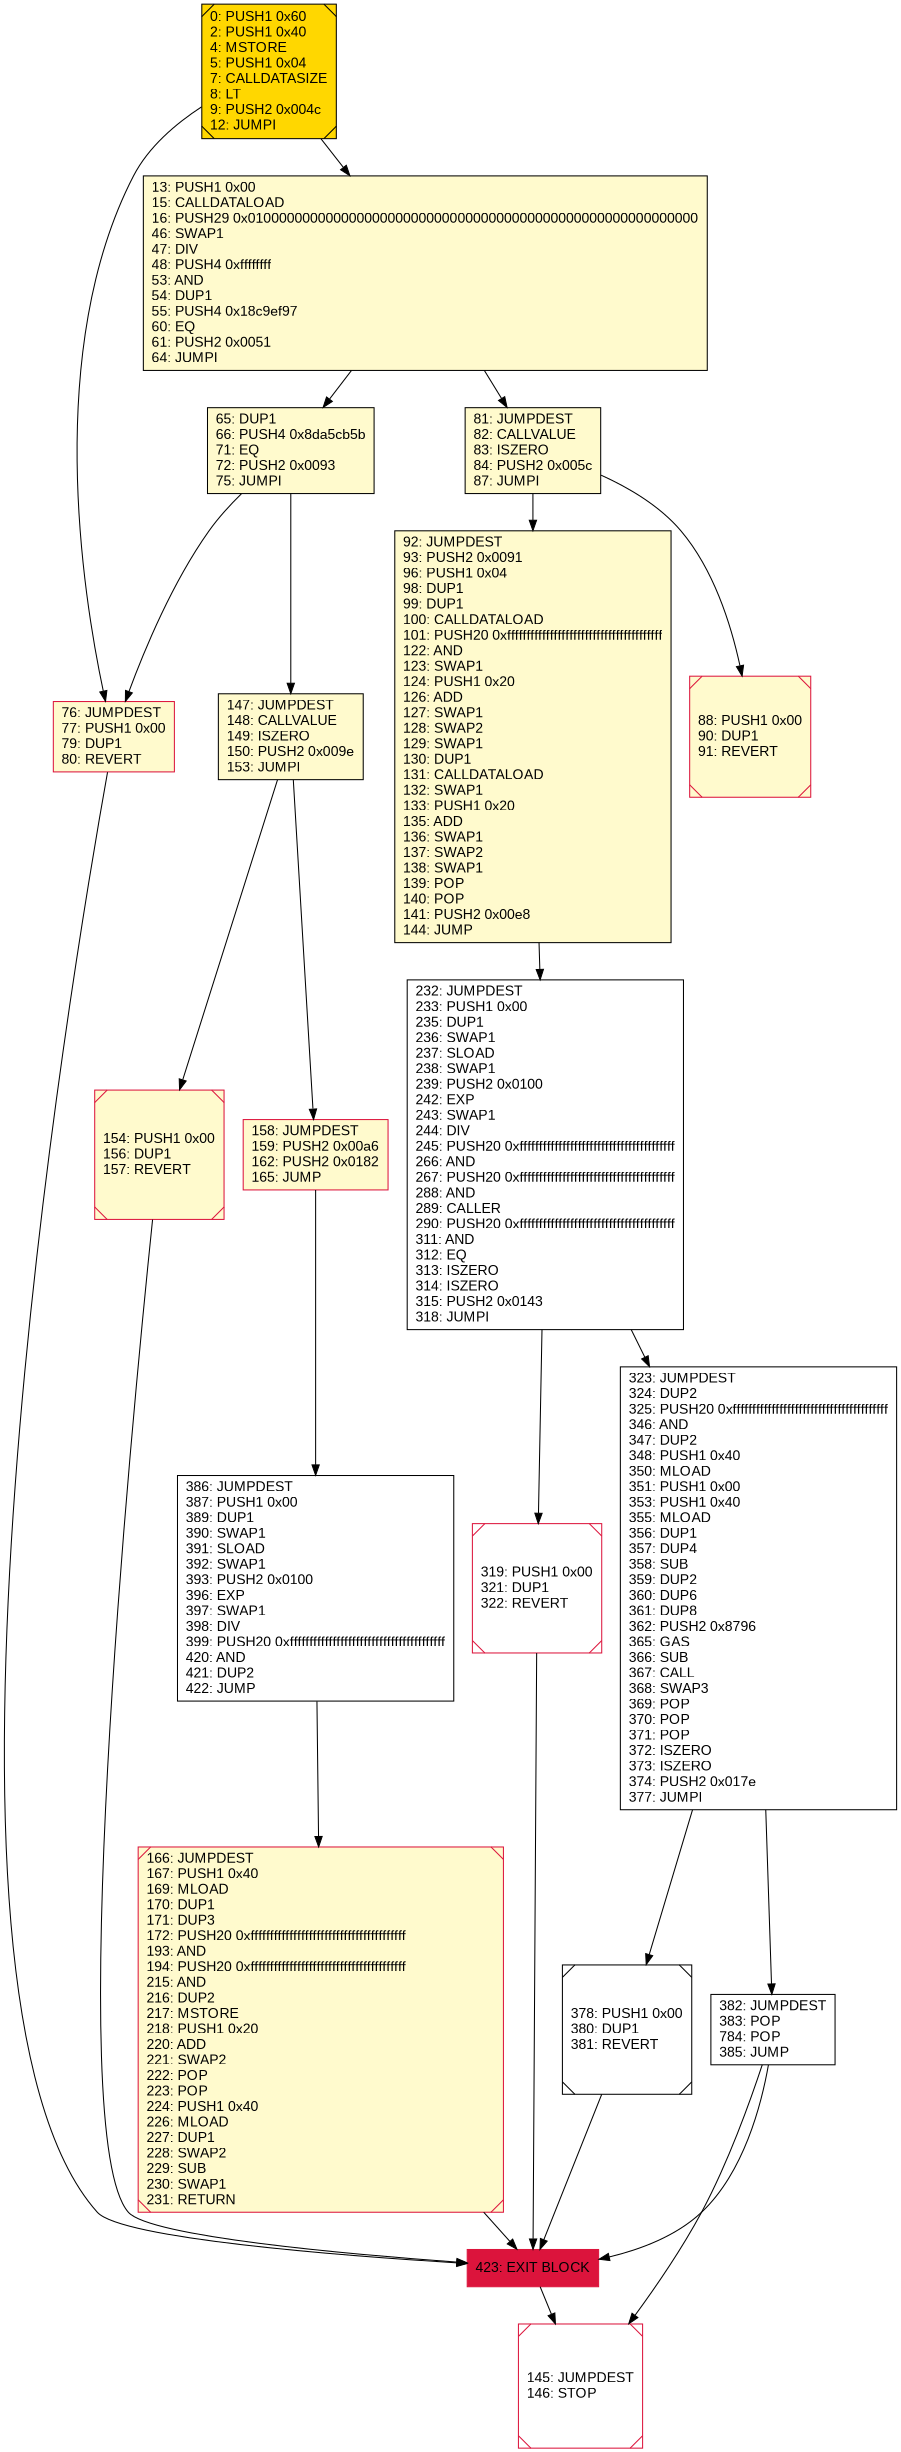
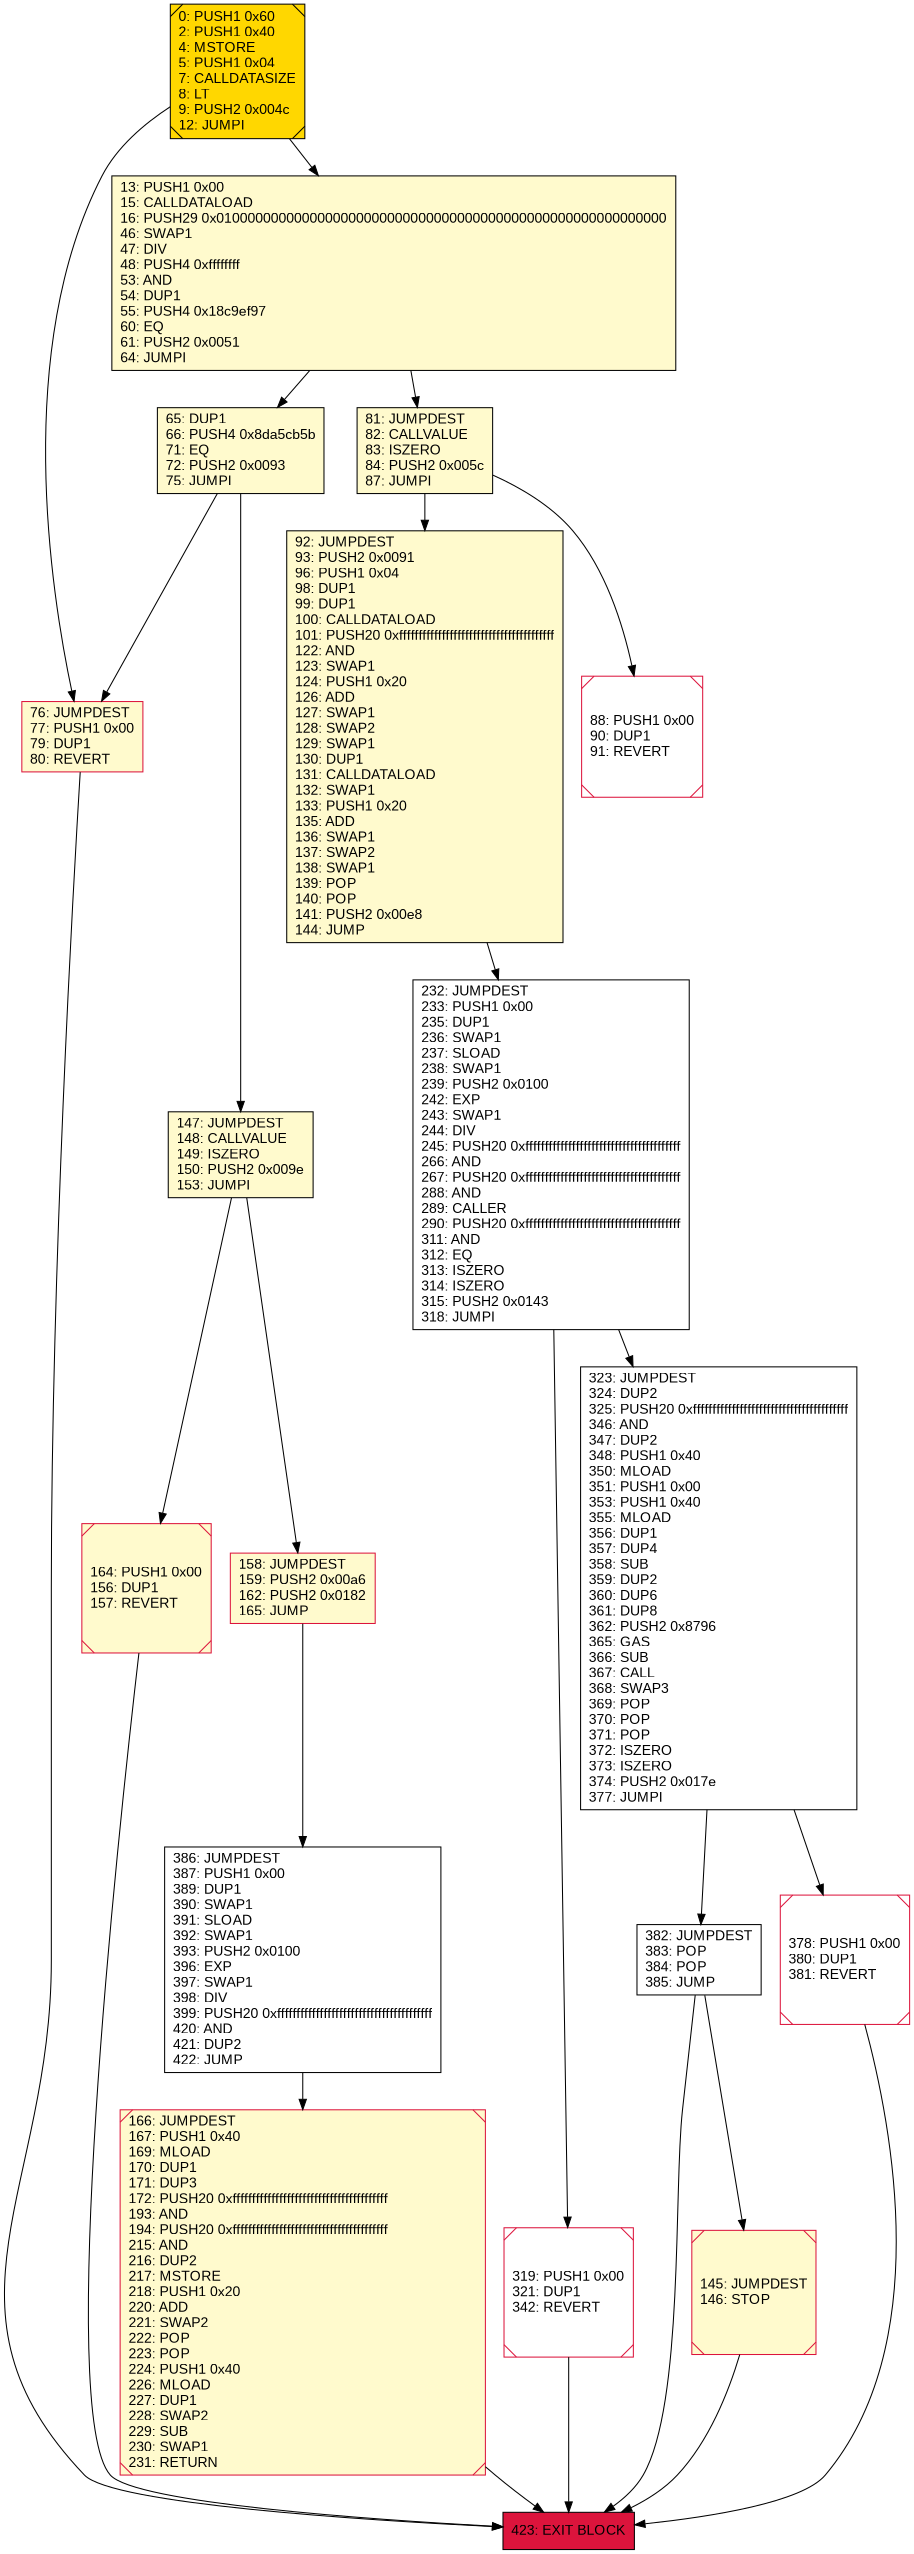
(750, 737) -> (642, 737)
(159, 1155) -> (147, 1588)
(537, 1588) -> (569, 2292)
(627, 2030) -> (845, 1960)
(773, 2030) -> (699, 1960)
(533, 2268) -> (569, 2531)
(546, 2300) -> (701, 2443)
(581, 2386) -> (754, 2292)
